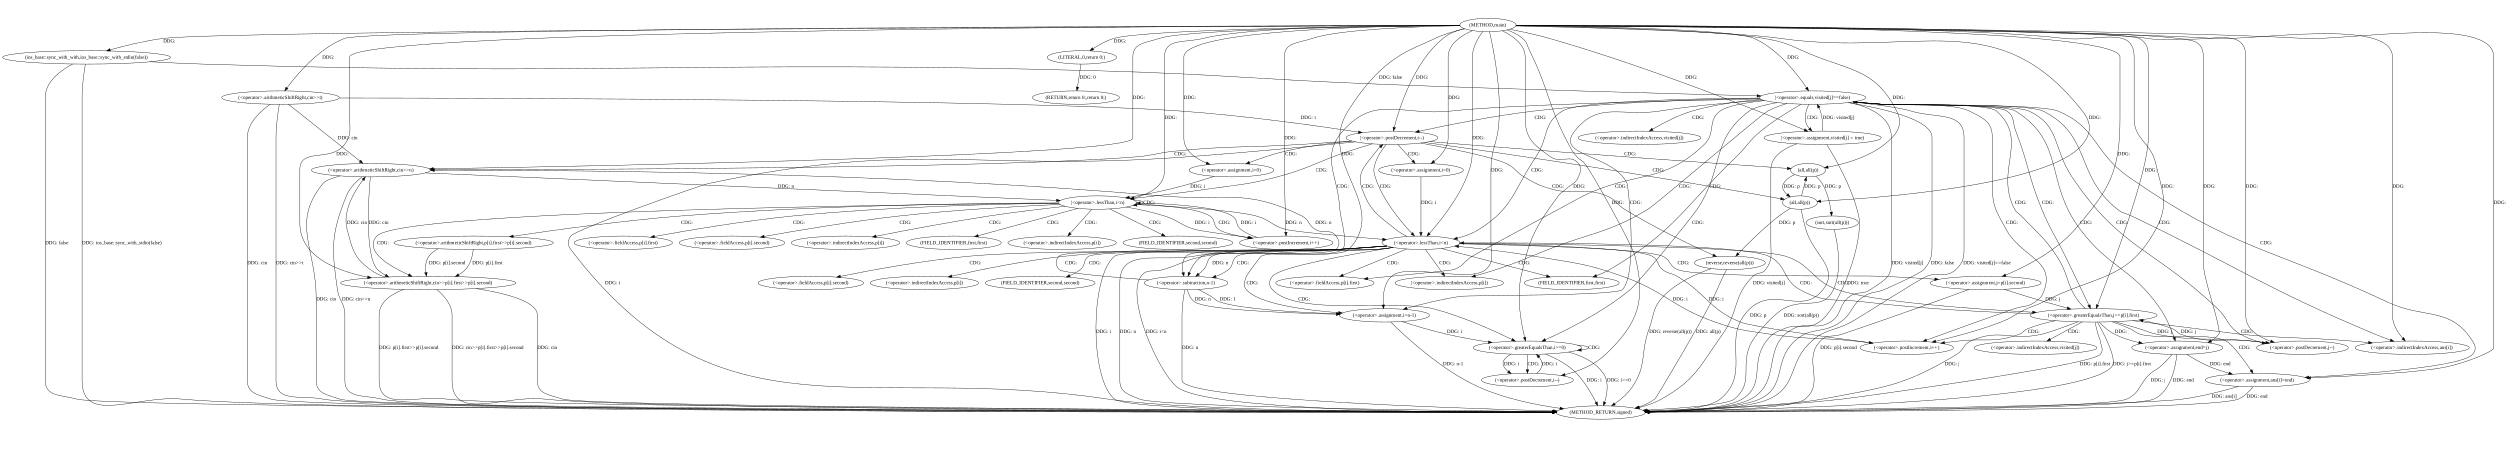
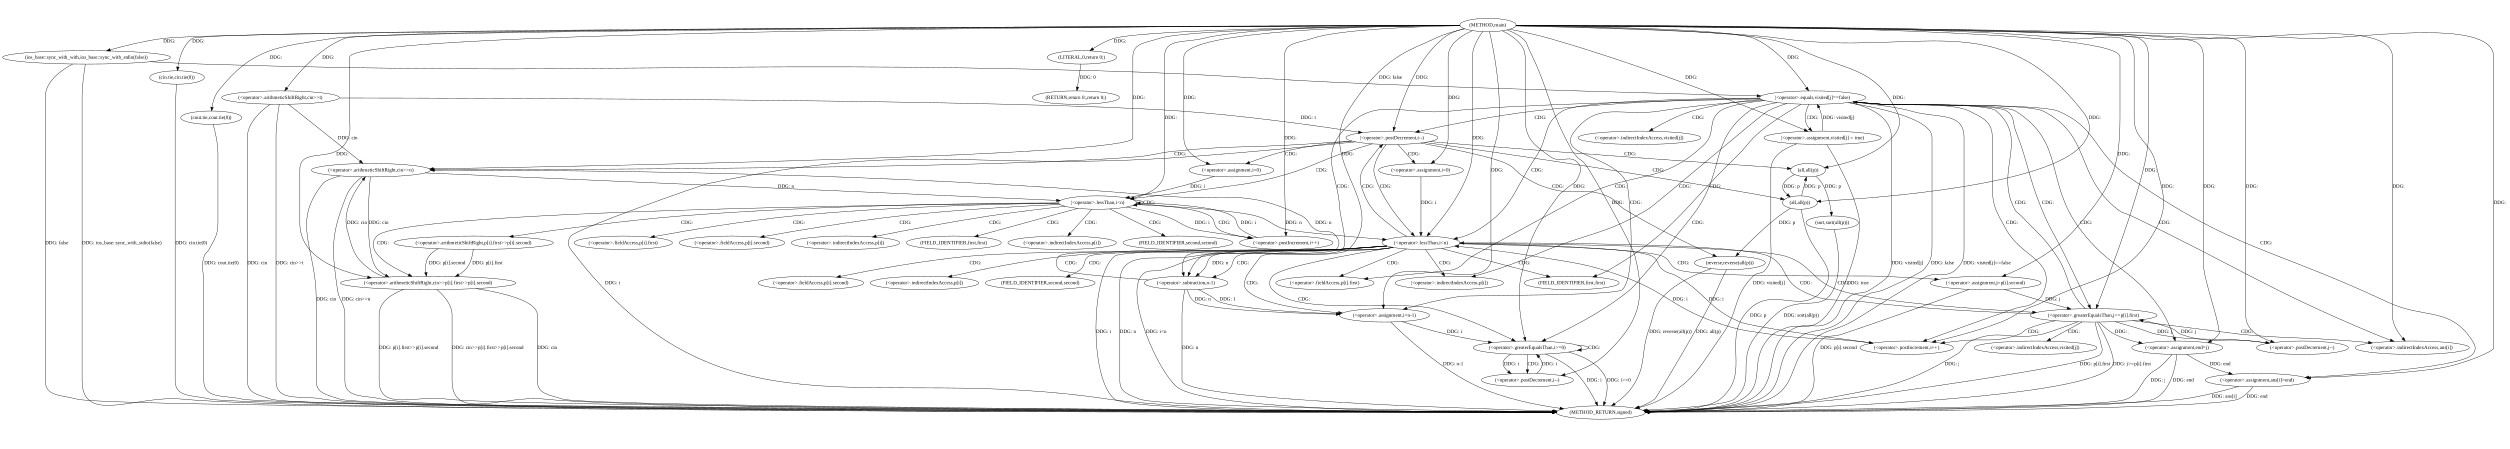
none -> (177, 78)
none -> (211, 118)
(2072, 176) -> none
(2199, 337) -> none
